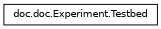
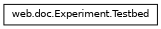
(81, 15) -> (81, 15)
